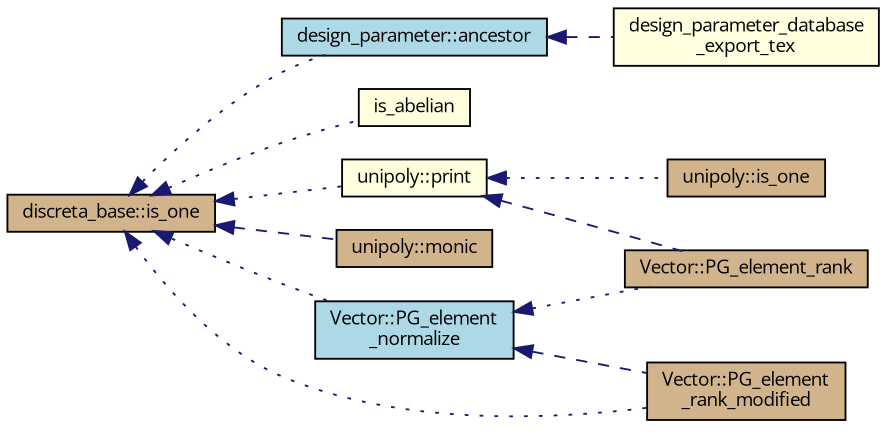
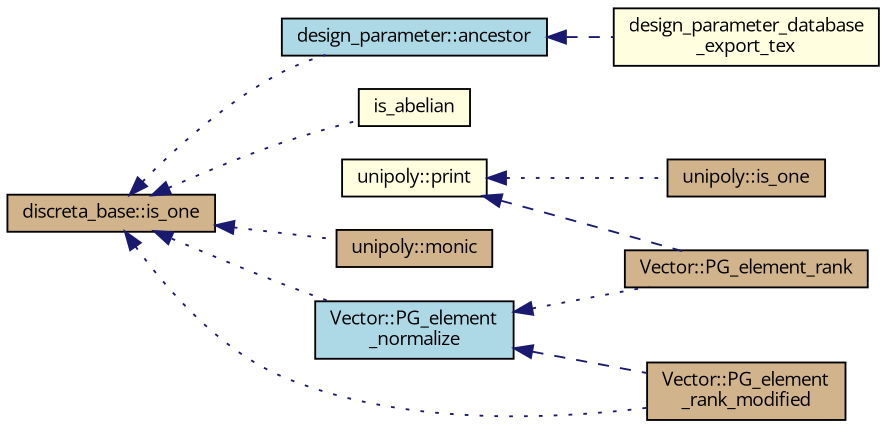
(288, 193) -> none
(285, 233) -> (285, 233)
